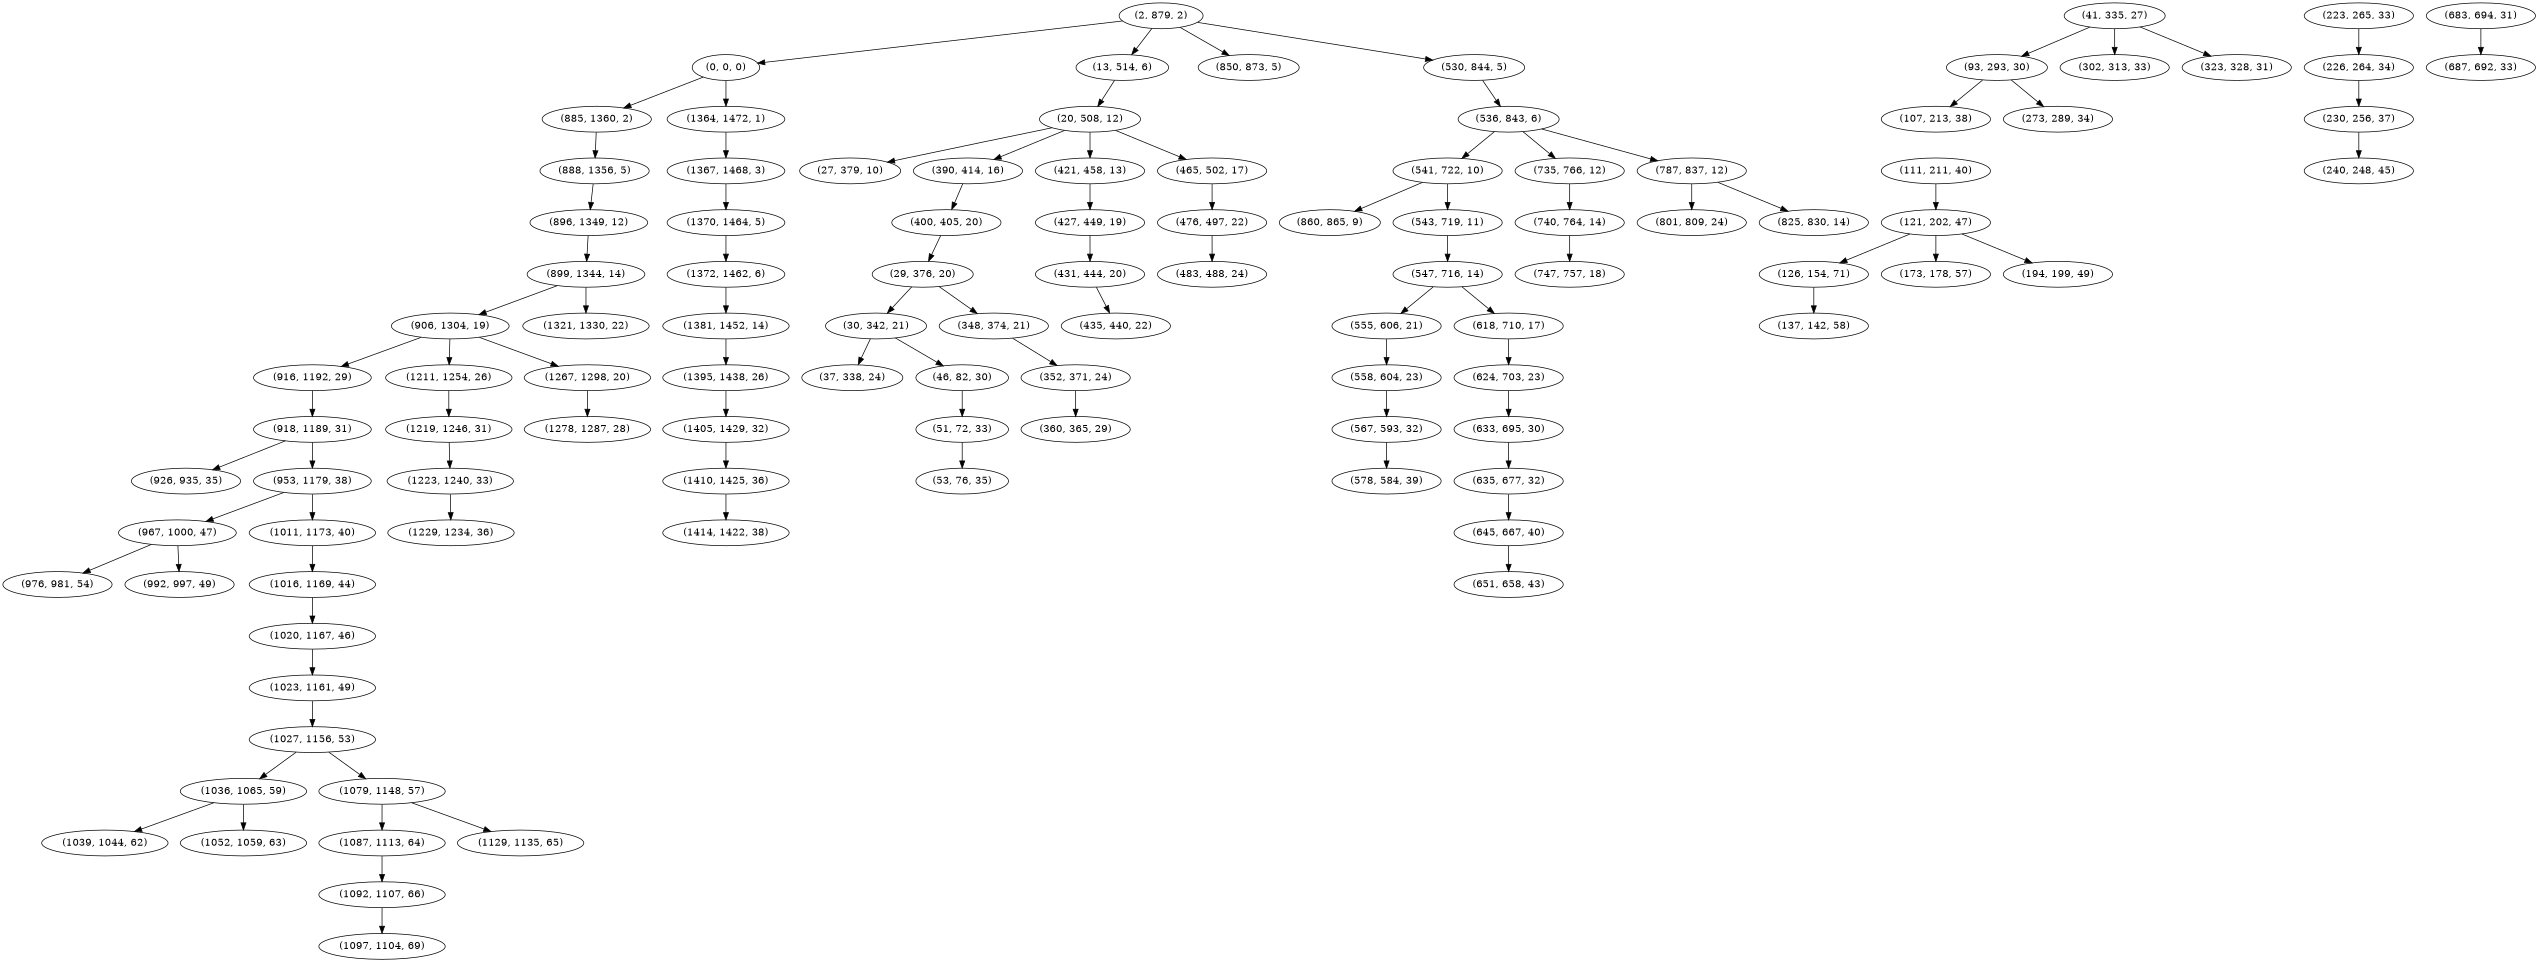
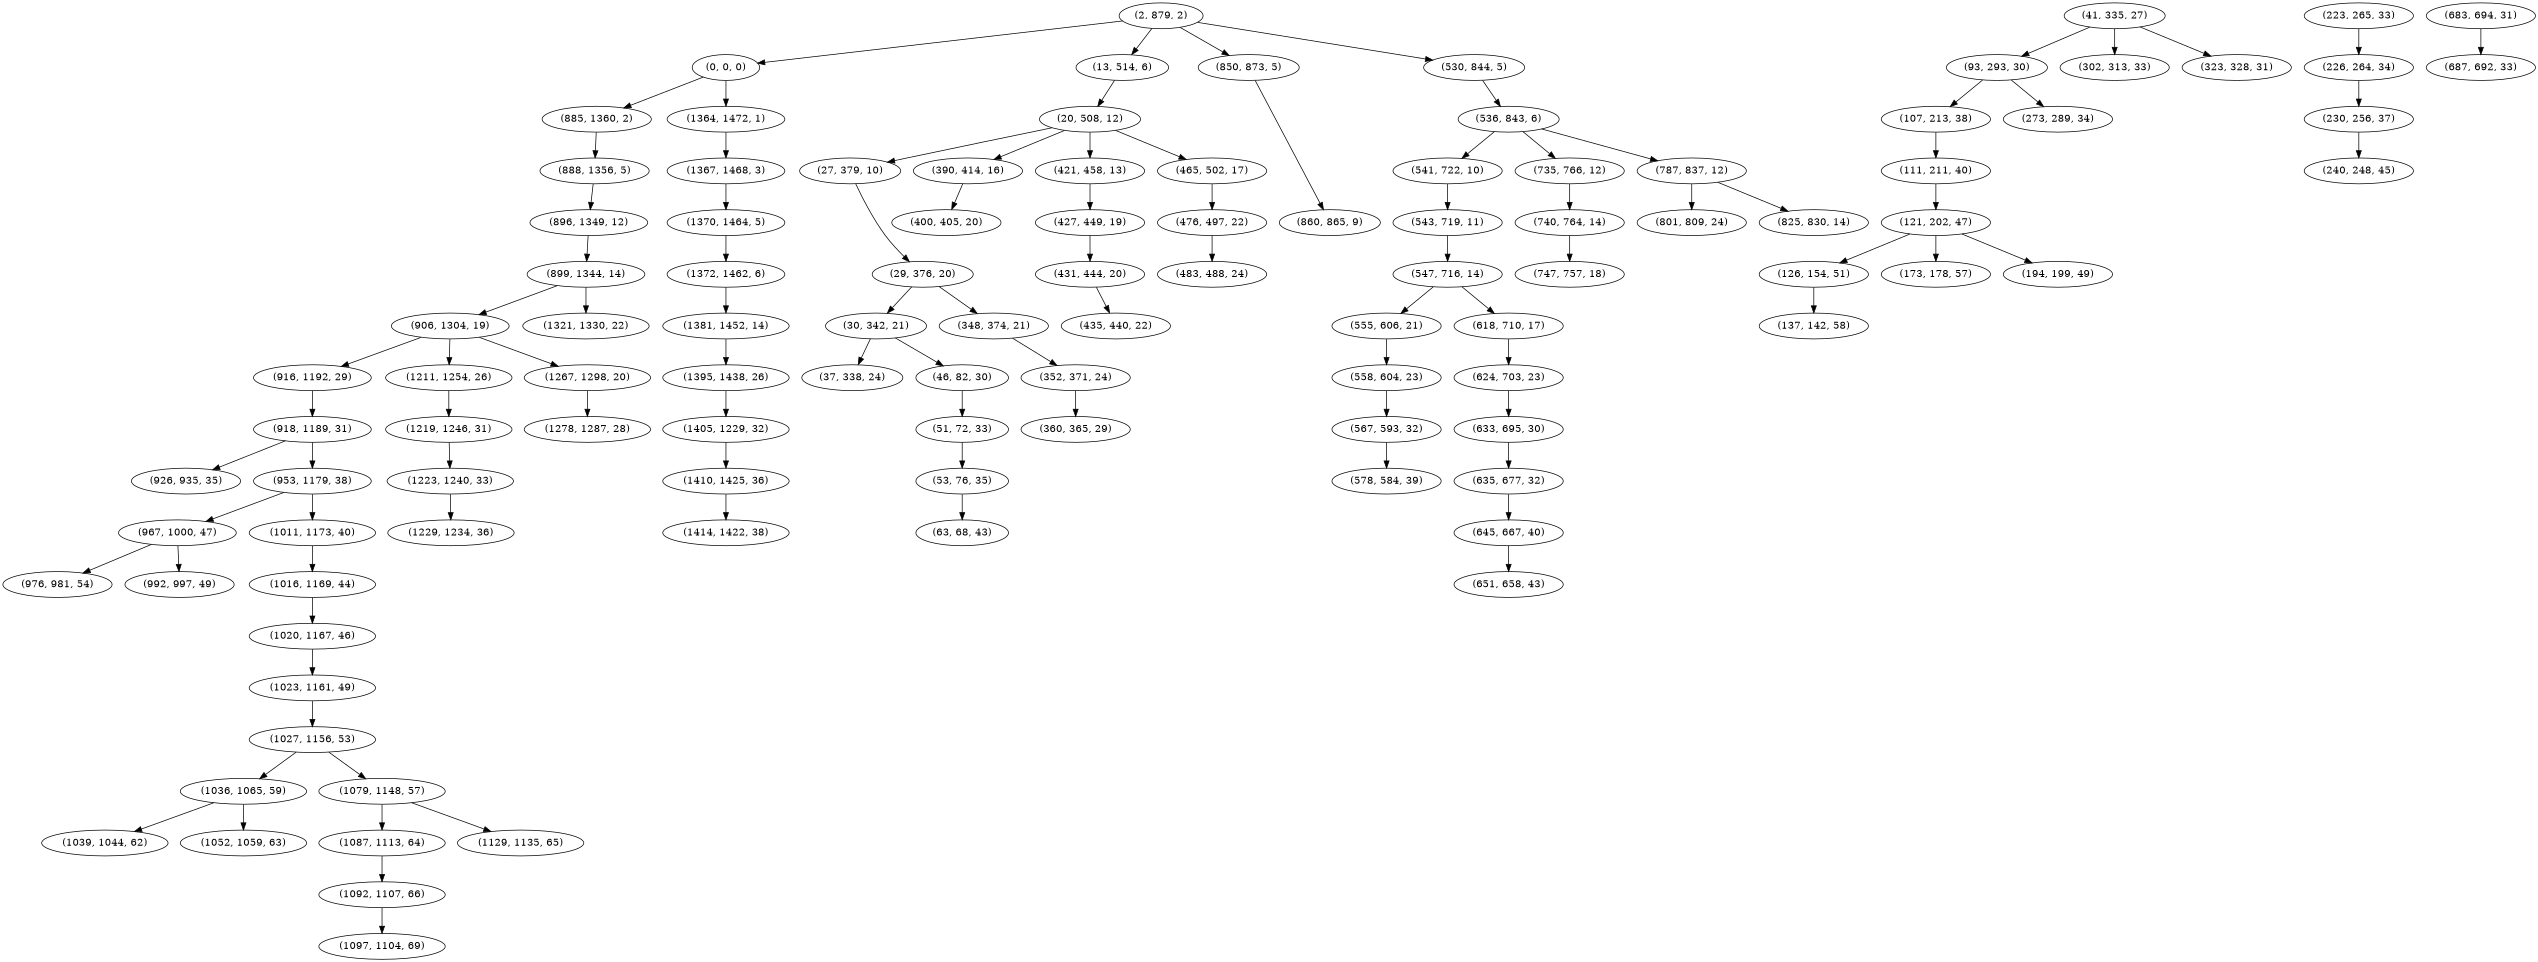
none -> (1936, 142)
(1392, 195) -> (1288, 142)
(936, 245) -> (877, 223)
(1814, 274) -> (1814, 274)
(726, 429) -> (726, 429)
none -> (962, 533)
